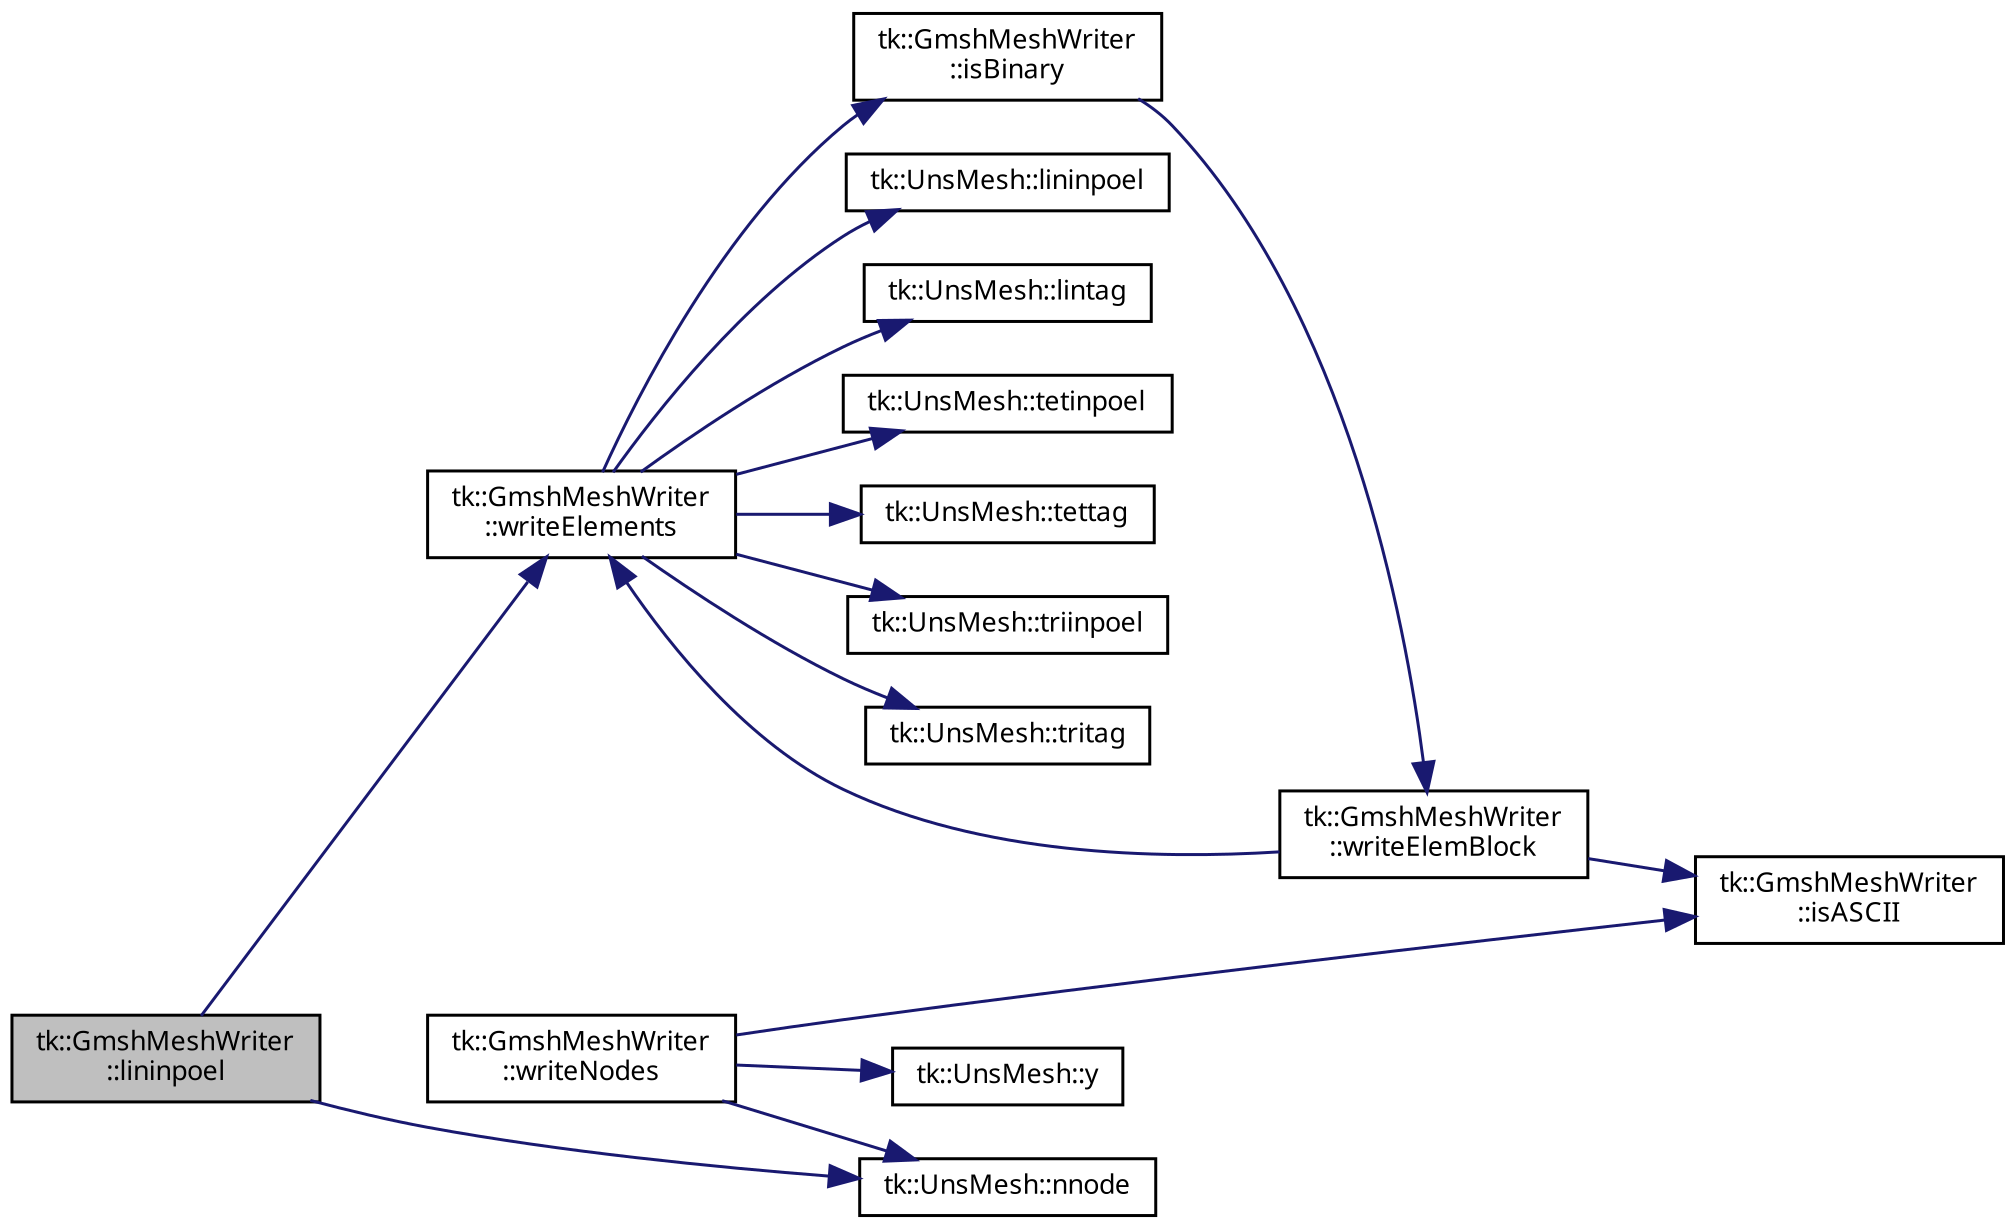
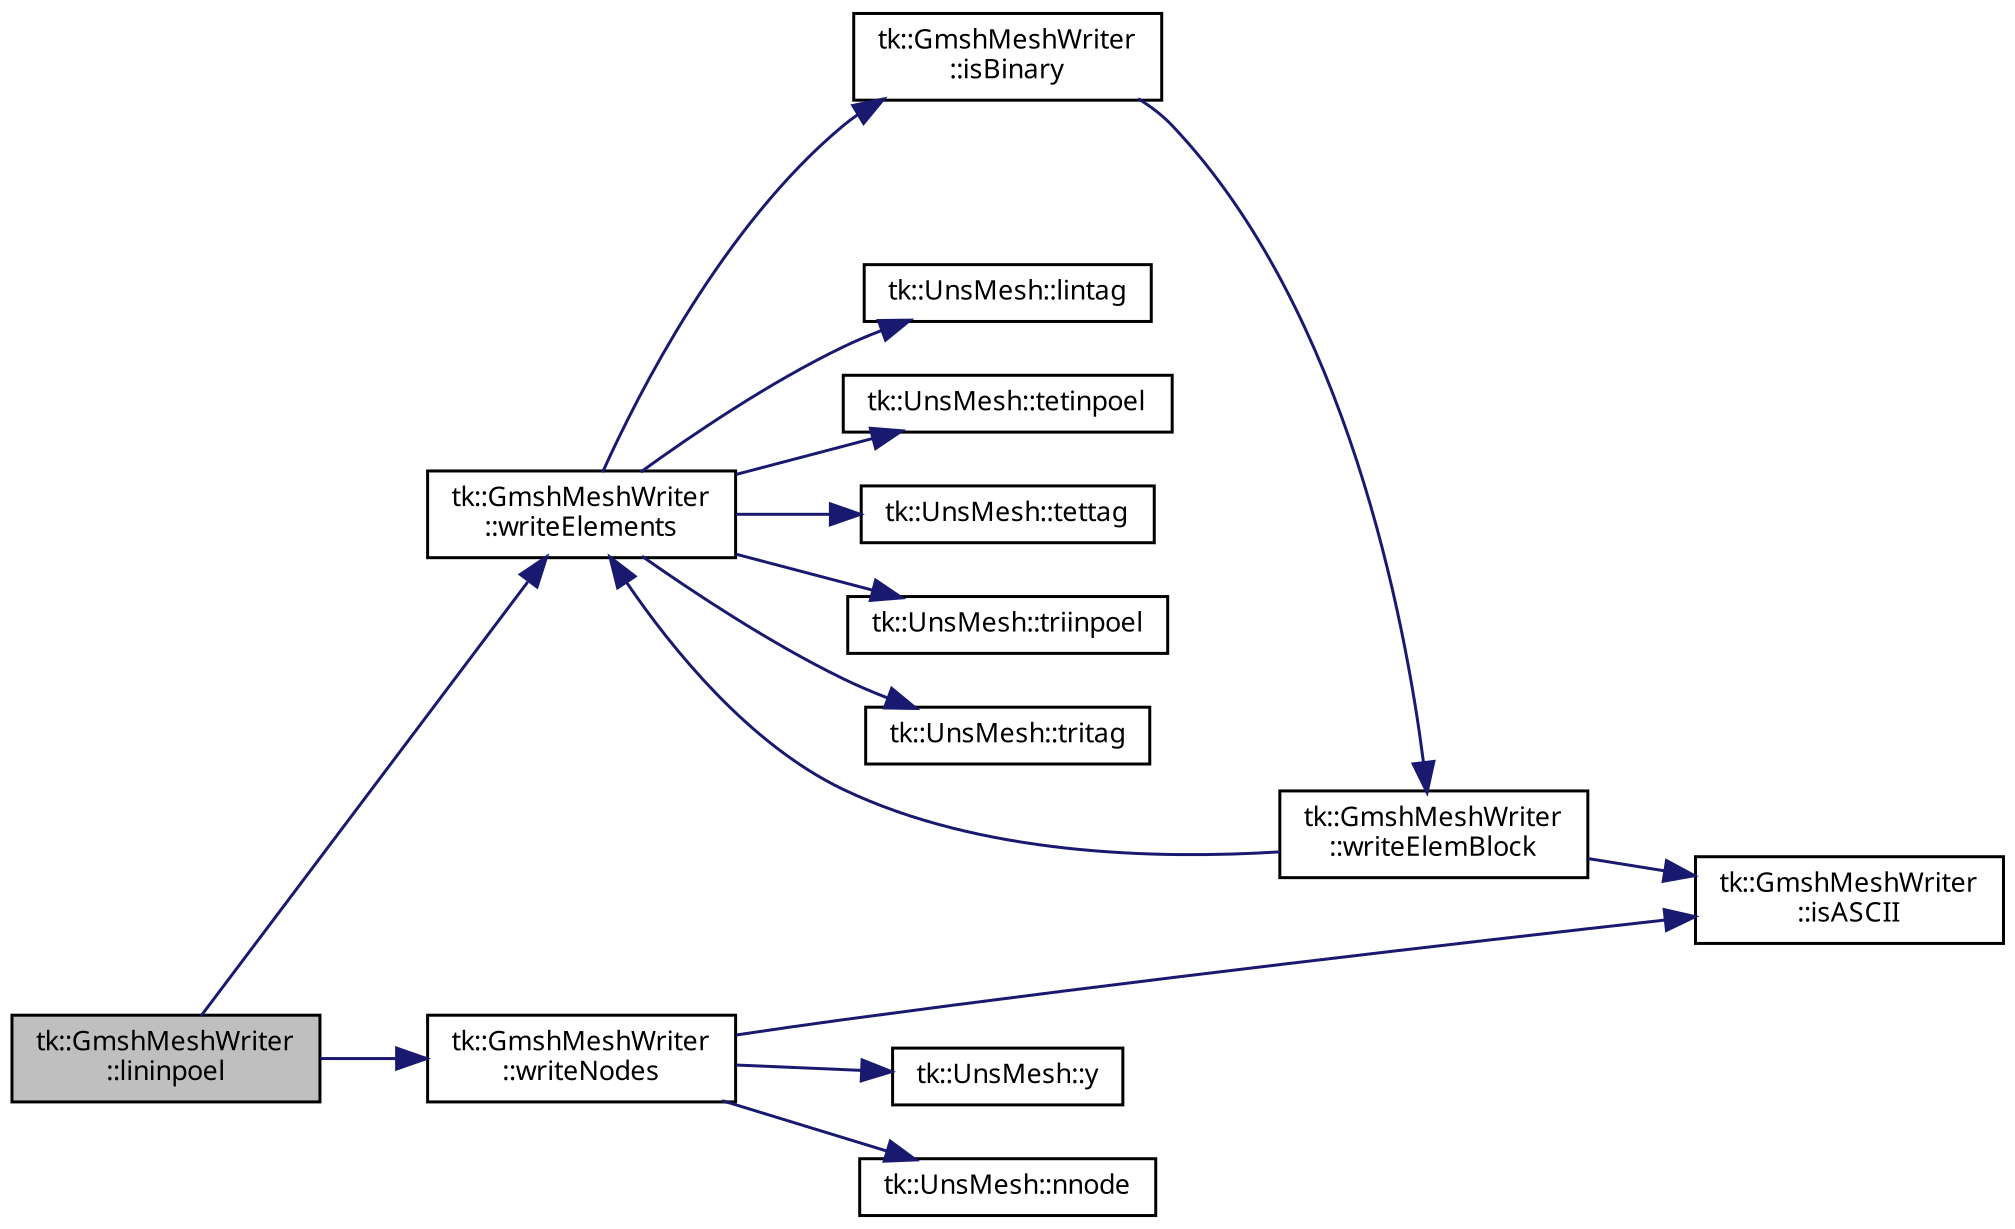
(1008, 182) -> none
(568, 1149) -> (358, 1059)
